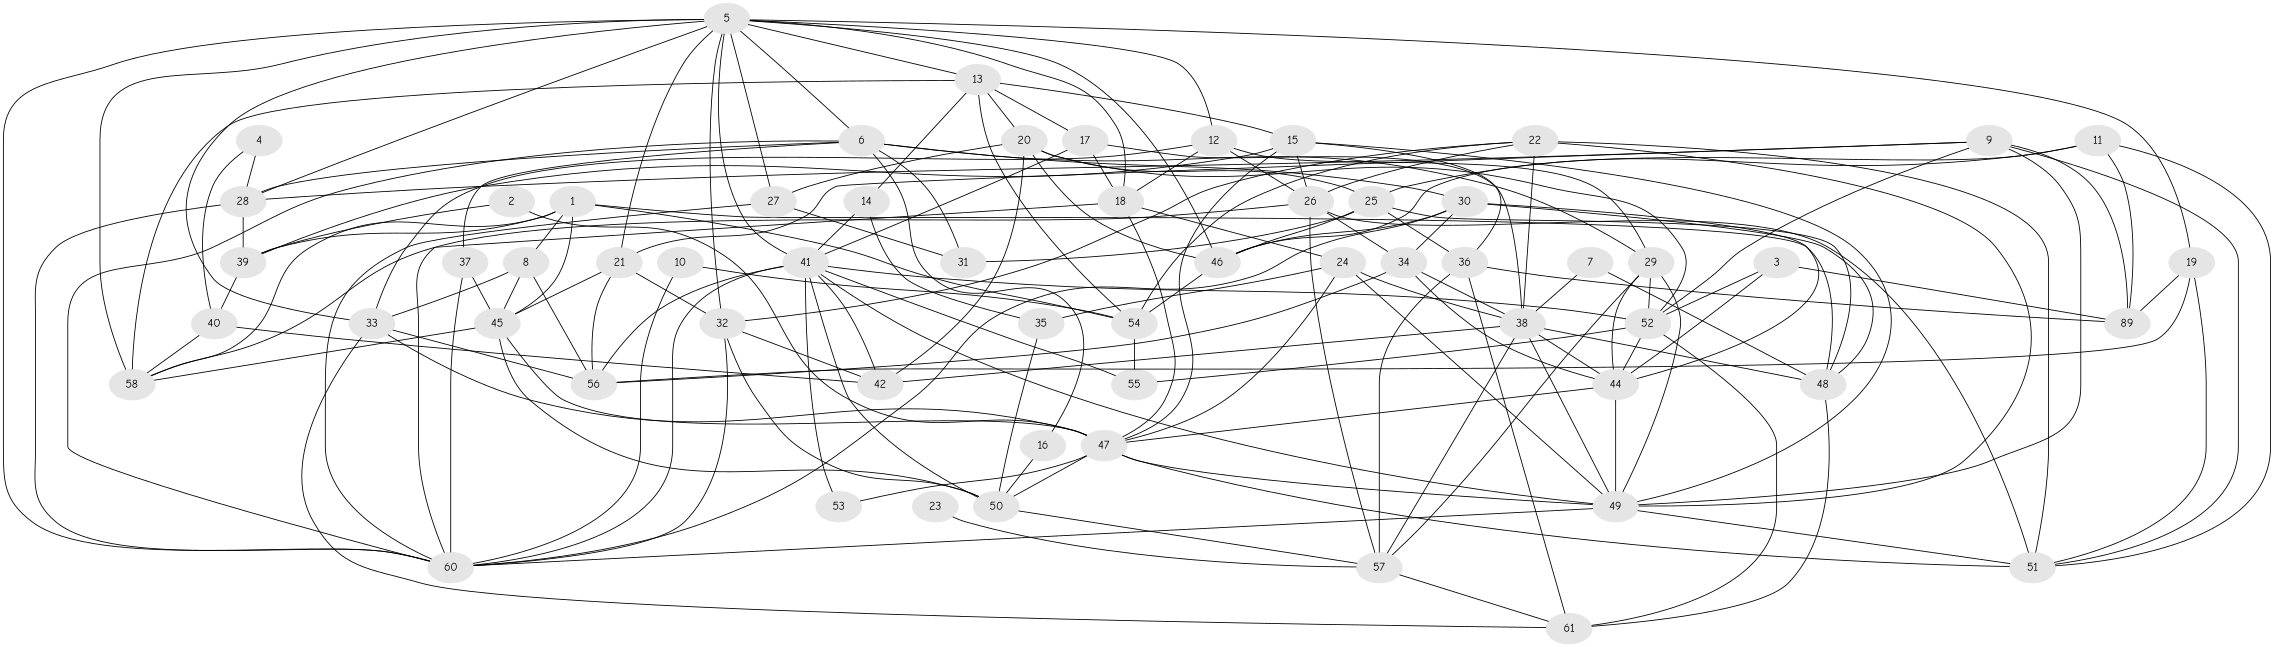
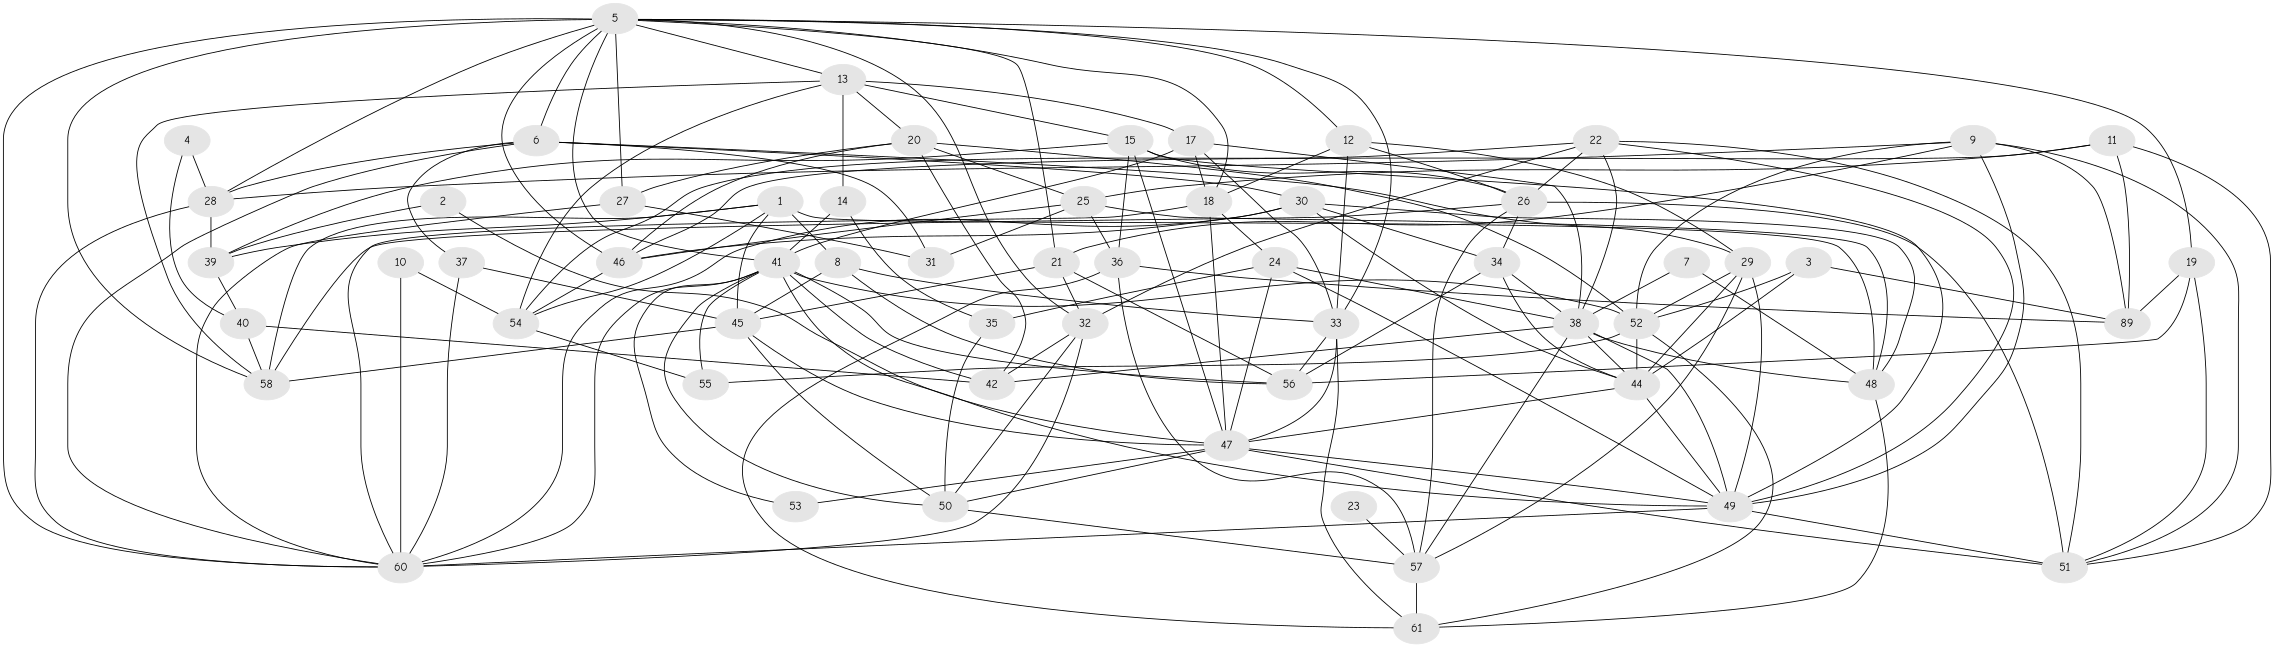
none -> (1296, 236)
(1043, 446) -> none
